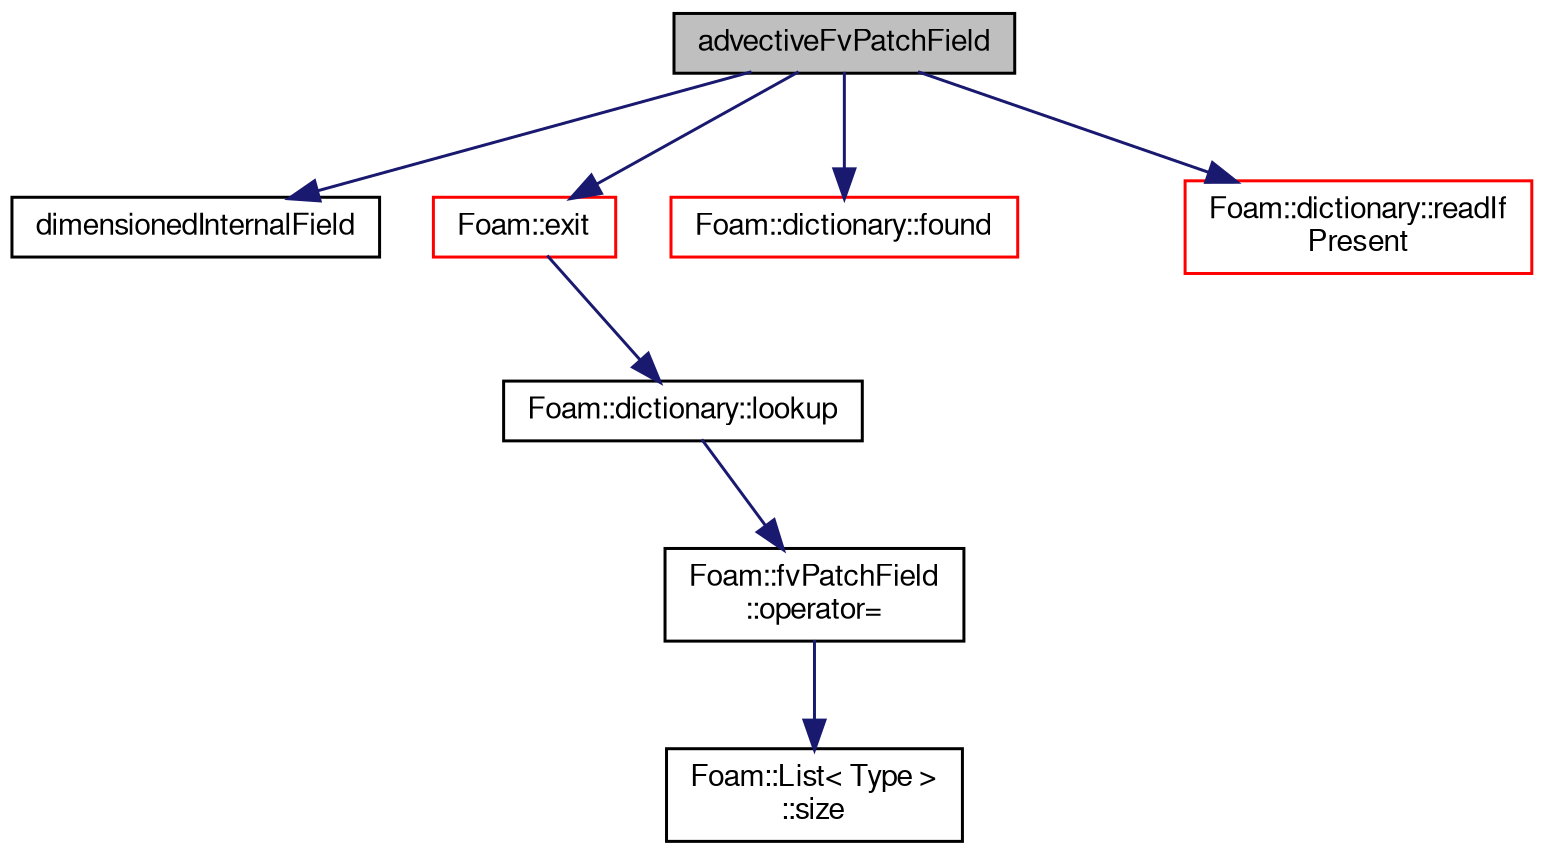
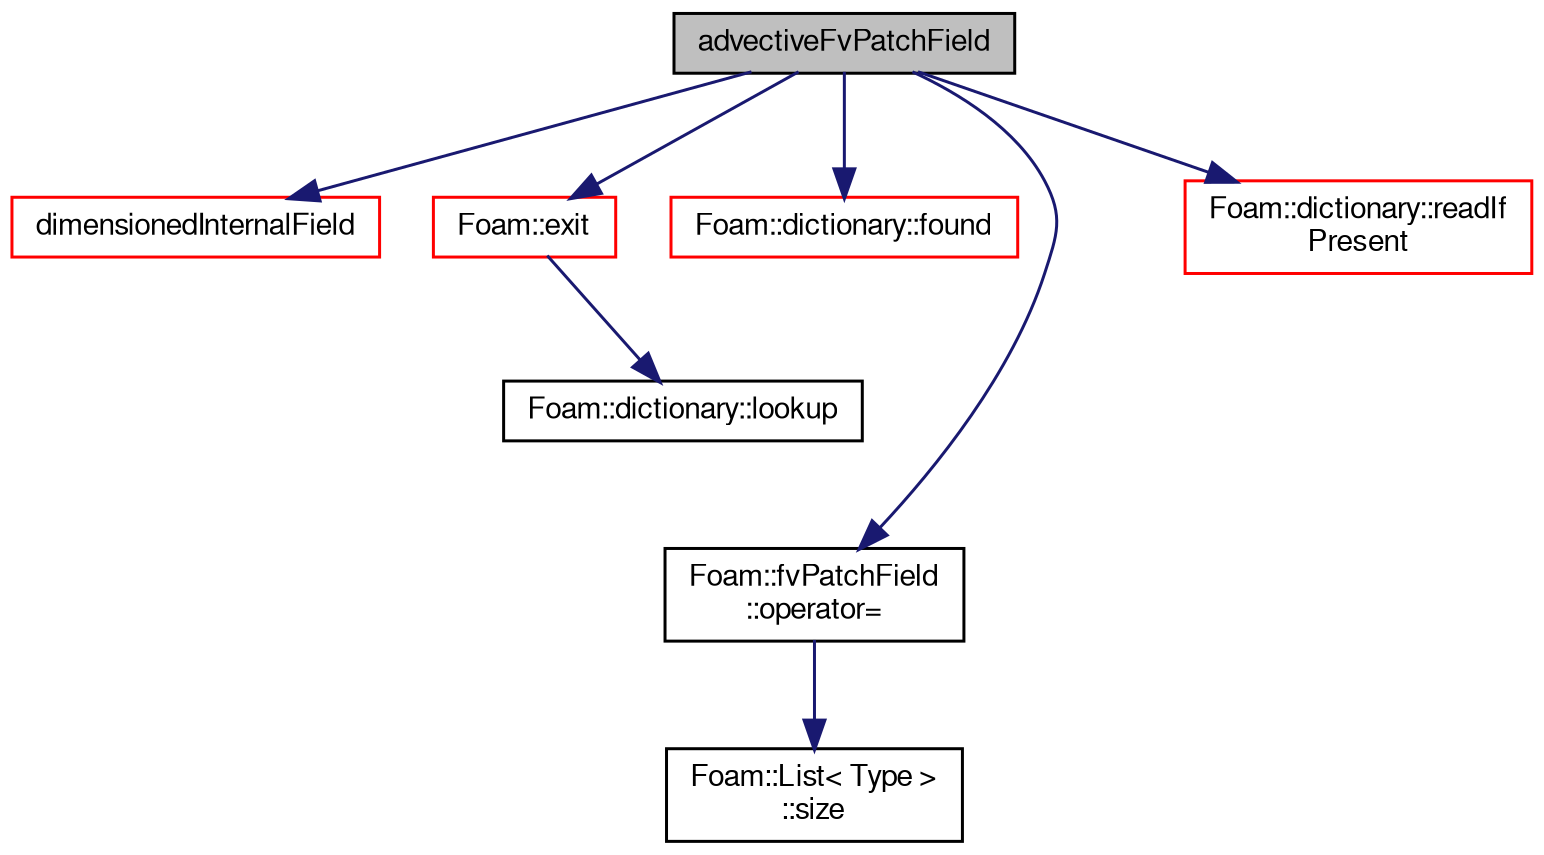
(196, 227) -> (196, 227)
(734, 483) -> (1039, 290)
